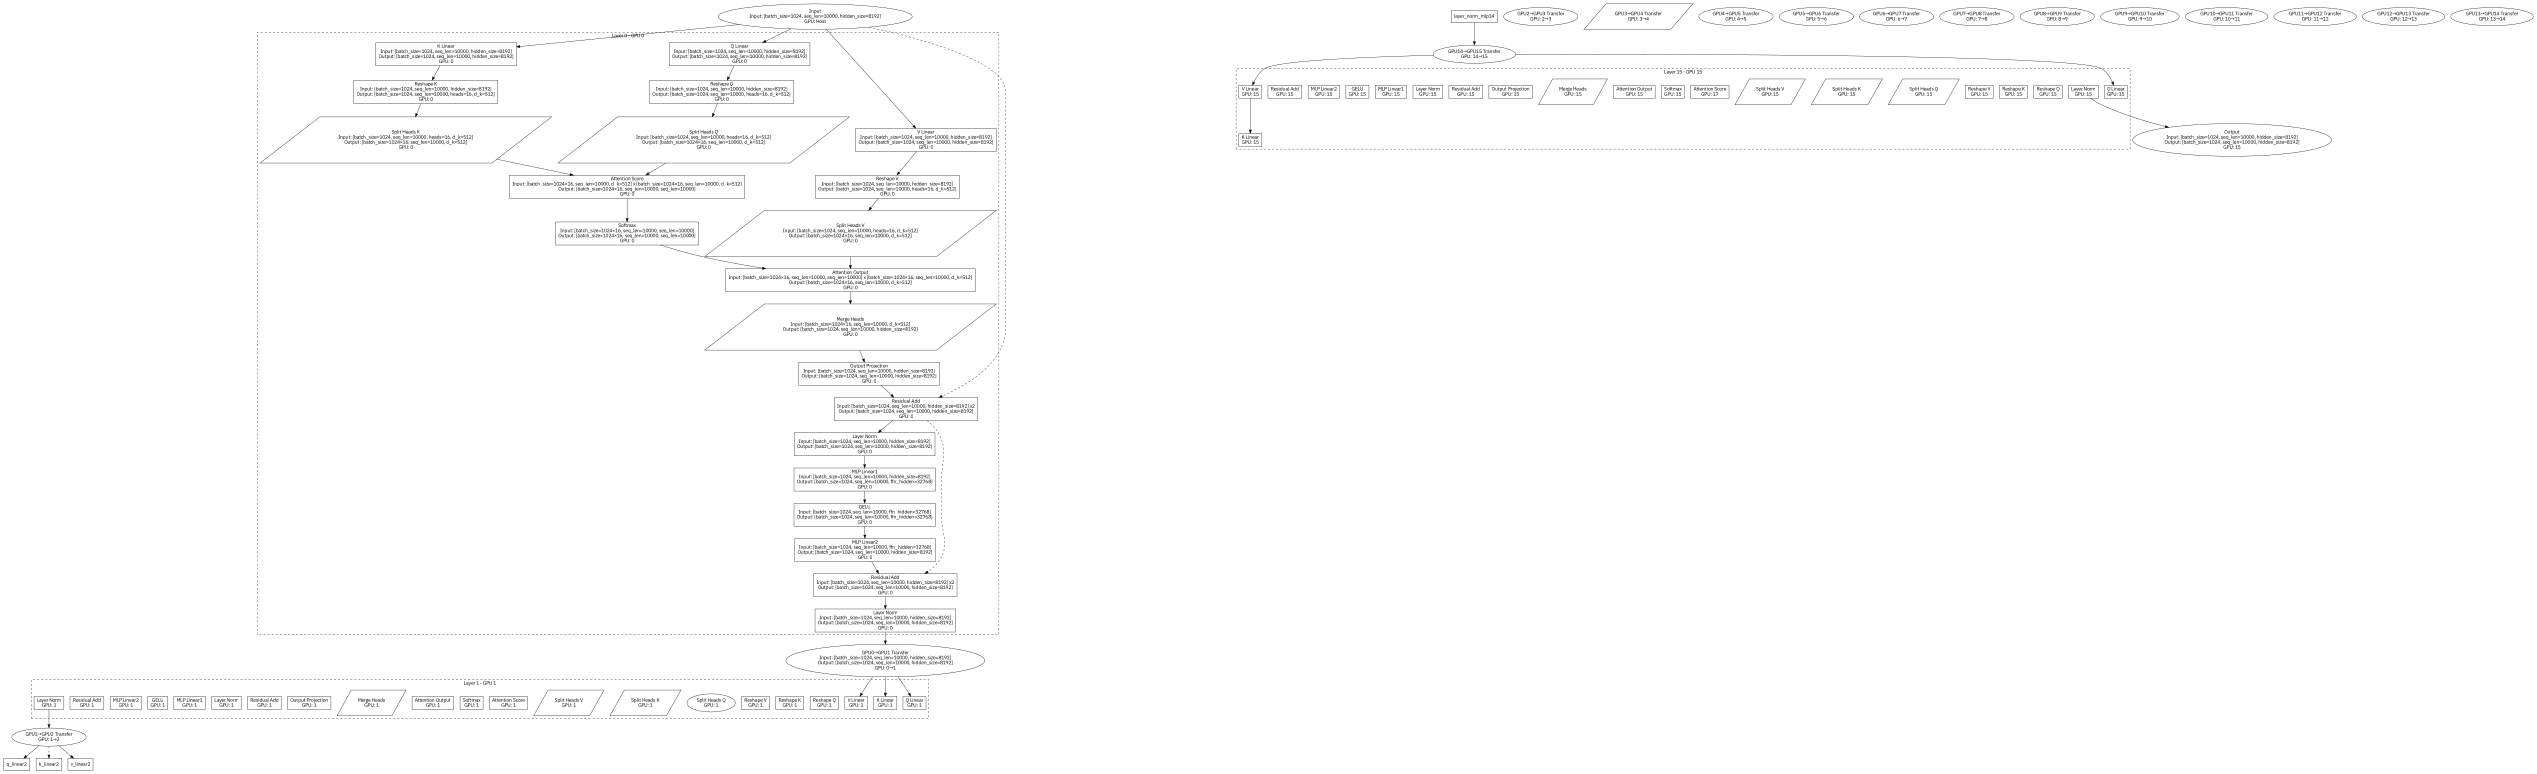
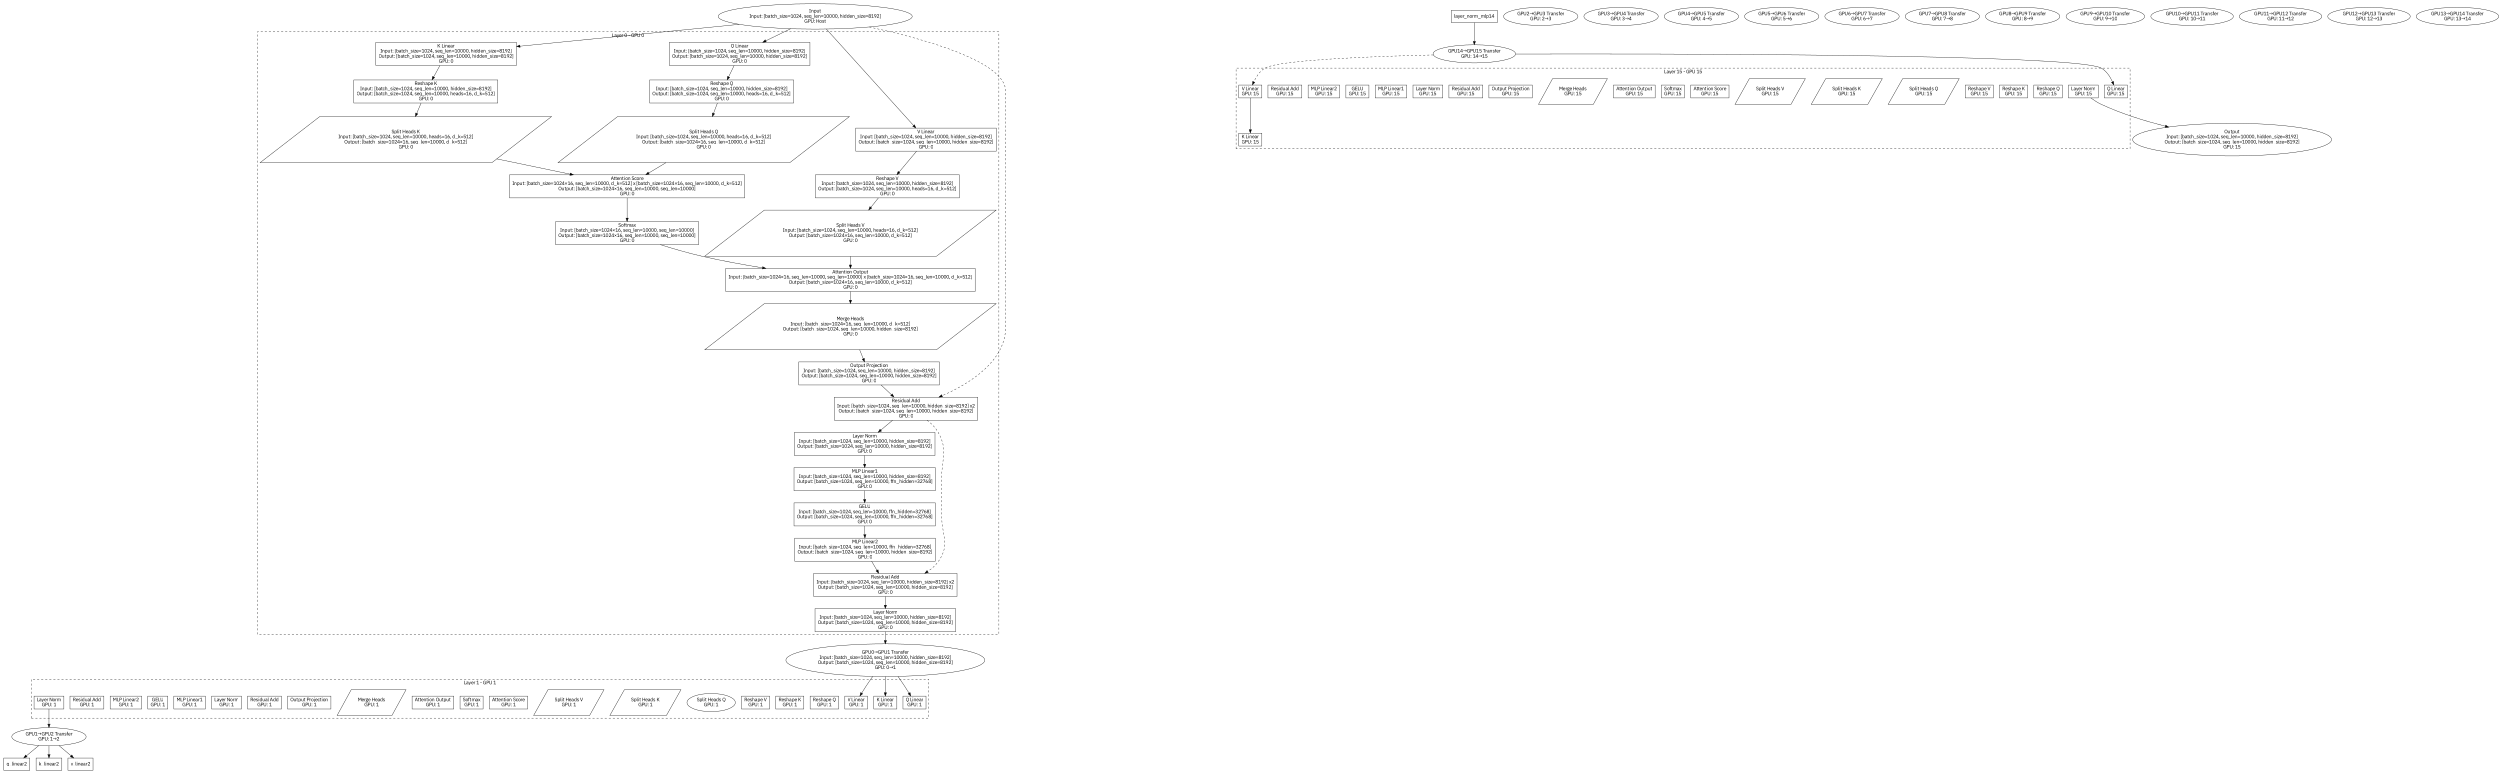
(1638, 17) -> (1621, 16)
(1340, 59) -> (1340, 59)
(1710, 92) -> (1710, 91)
(49, 751) -> (49, 750)
